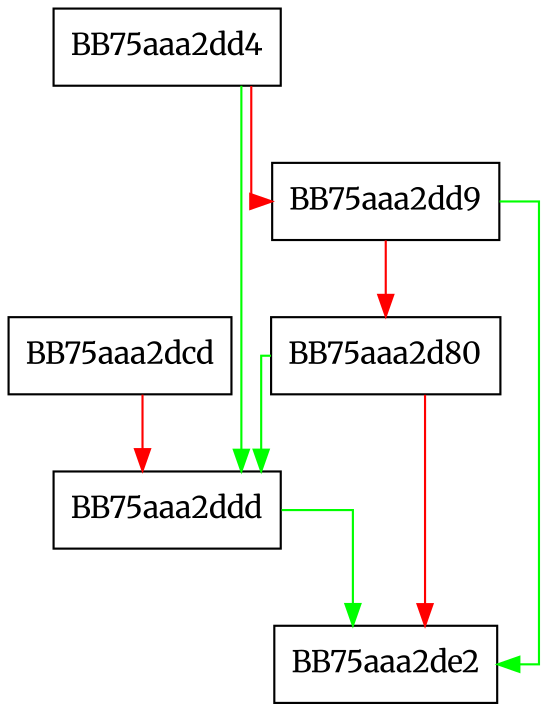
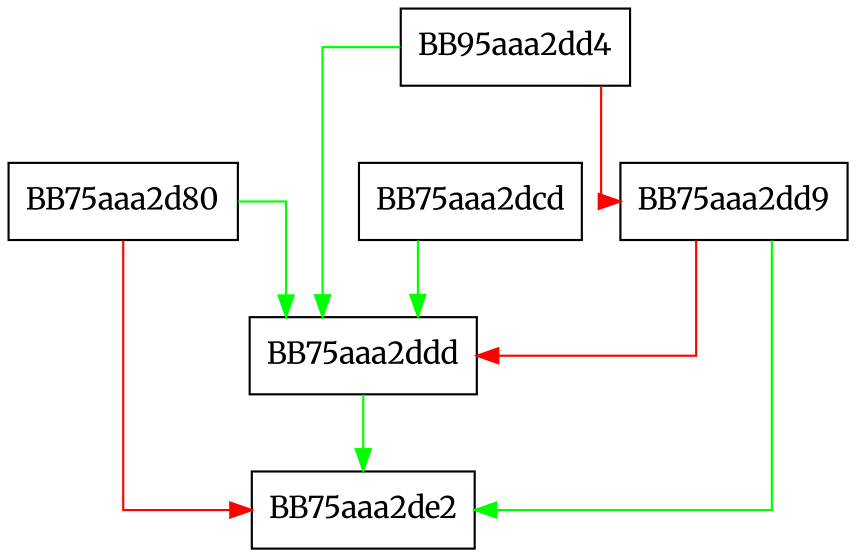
(167, 47) -> (515, 47)
(386, 268) -> (655, 356)
(143, 422) -> (418, 268)
